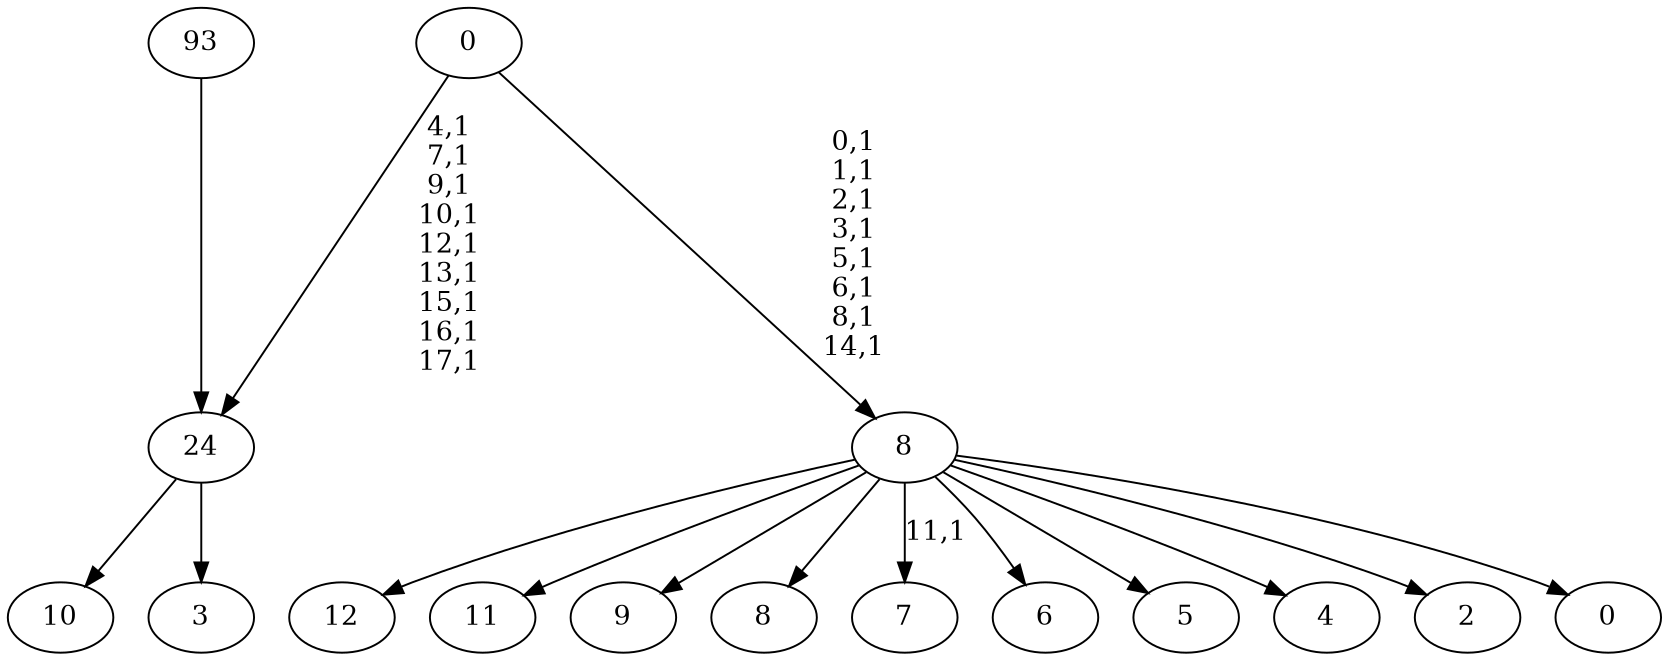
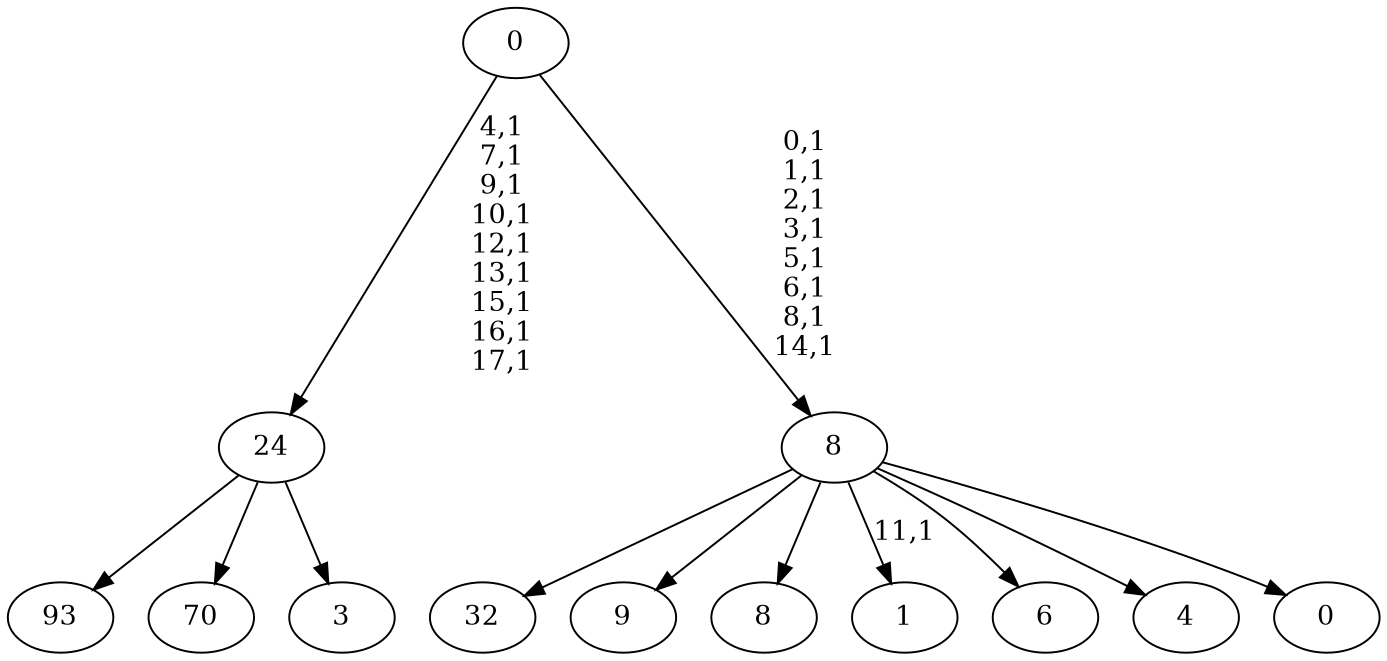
(201, 235) -> (174, 527)
(61, 618) -> (201, 618)
(342, 618) -> (483, 618)
(483, 618) -> none
(905, 618) -> (905, 618)
(1186, 618) -> none
(1468, 618) -> none
